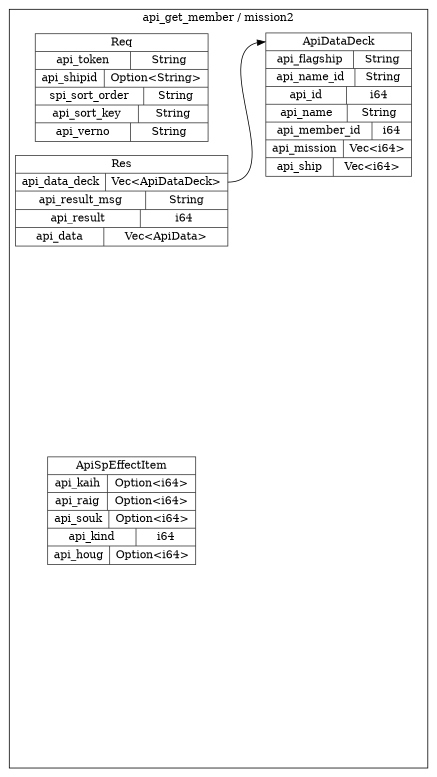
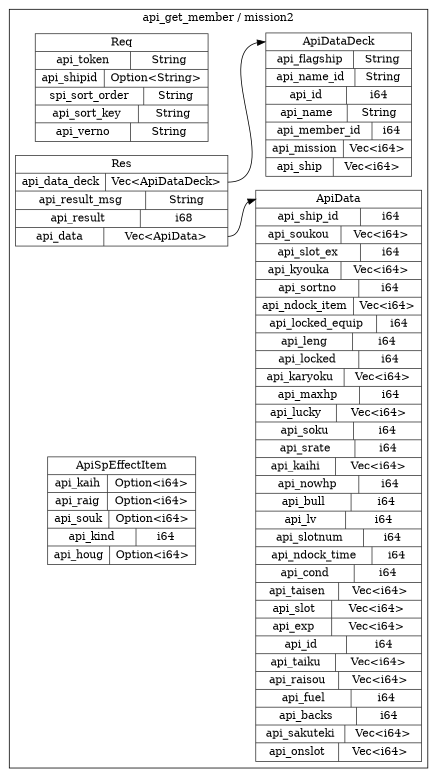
(184, 218) -> (184, 218)
none -> (339, 476)
